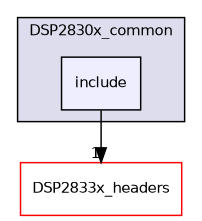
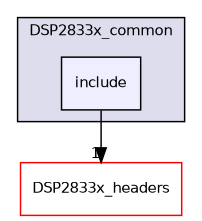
(101, 32) -> (101, 32)
